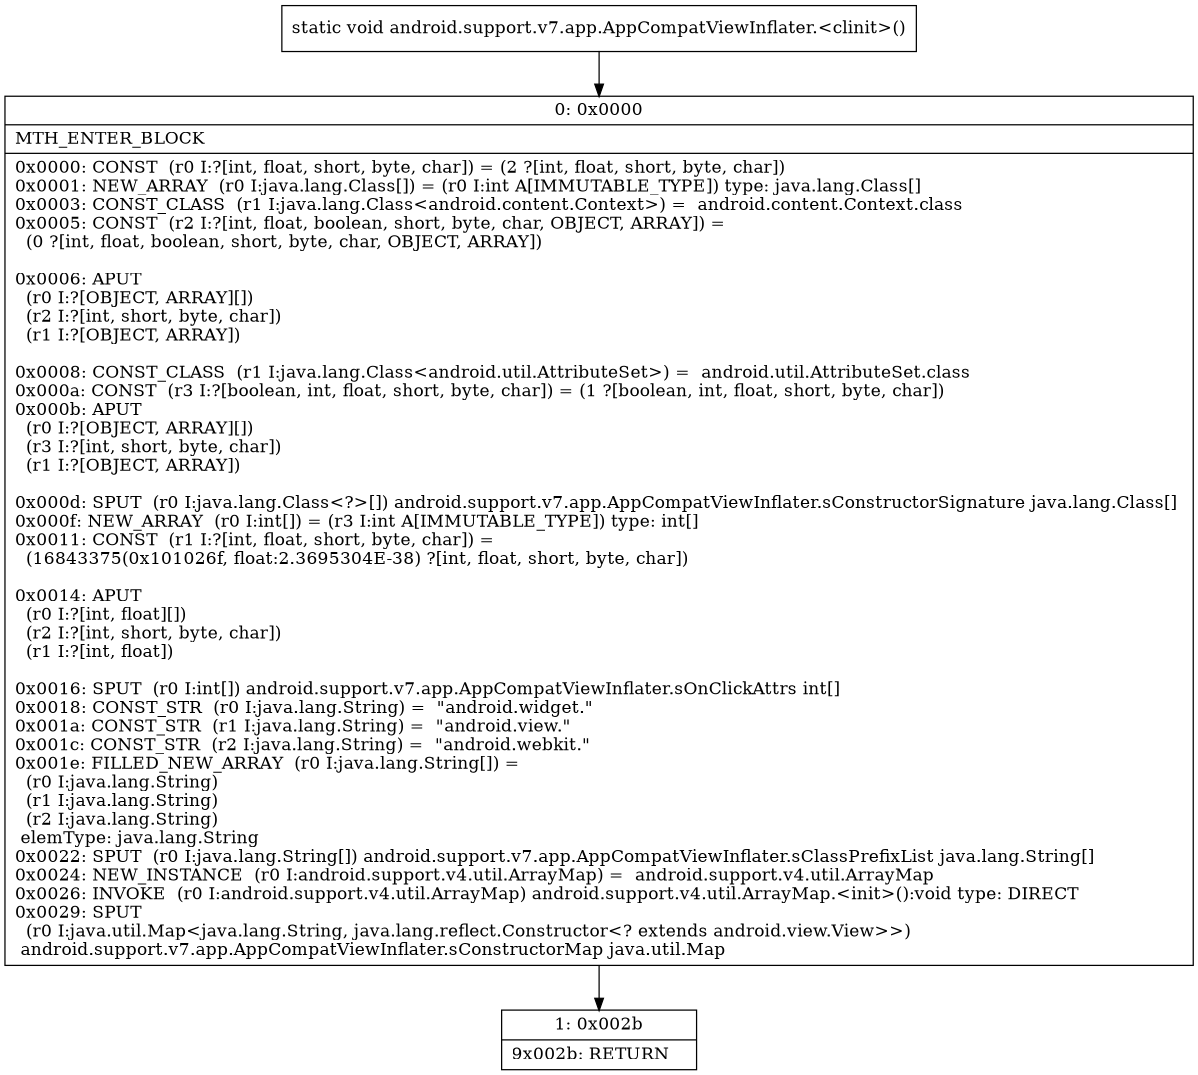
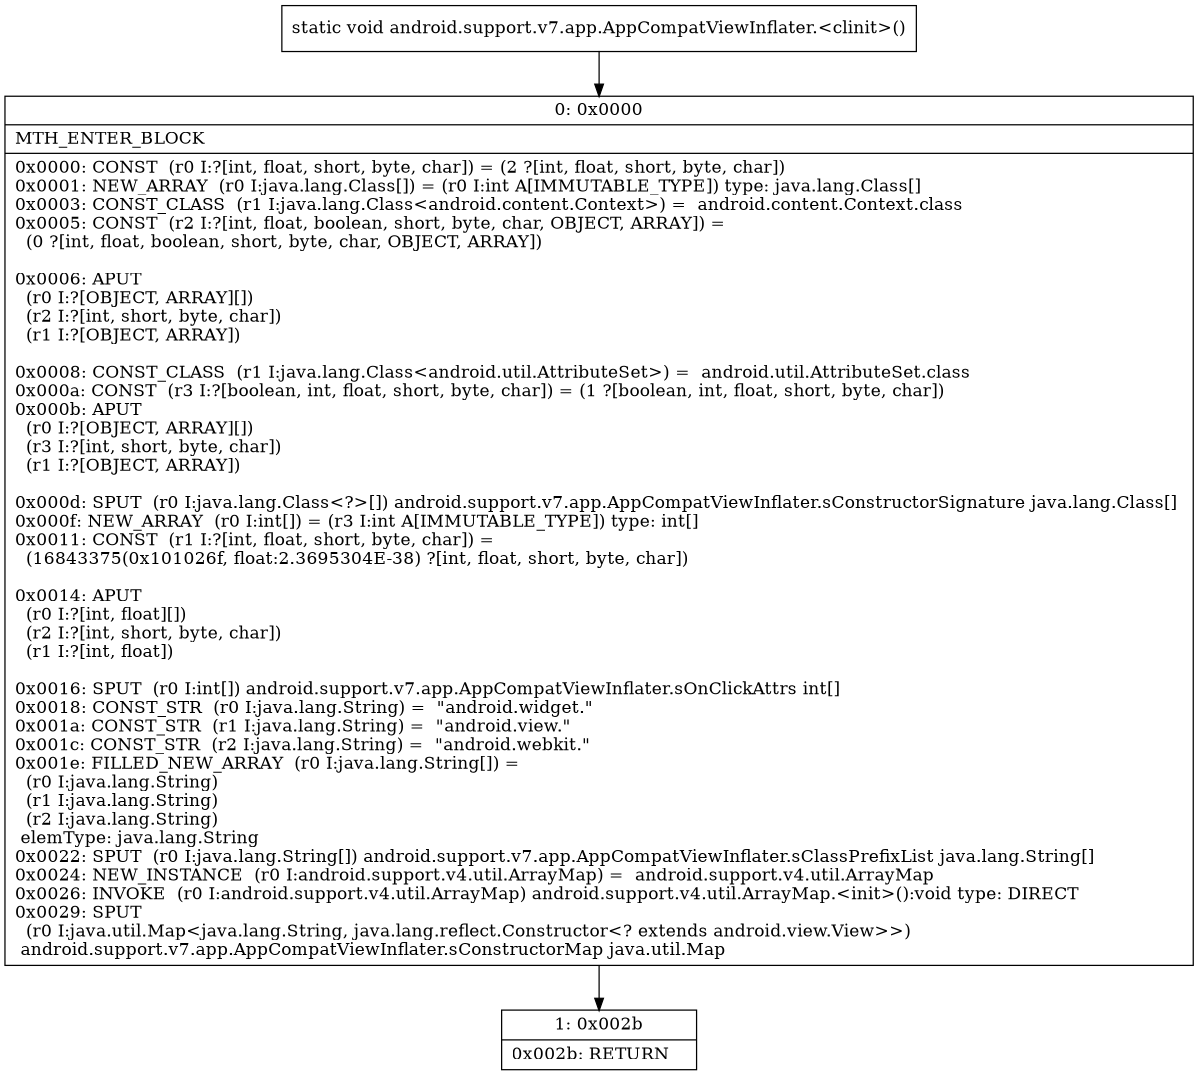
(599, 1054) -> (599, 1054)
